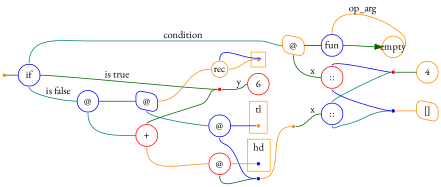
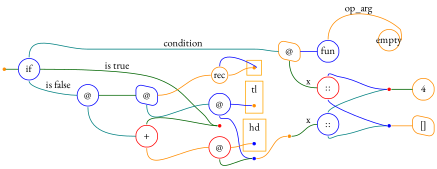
(359, 46) -> none
(29, 75) -> (29, 69)
(258, 84) -> none
